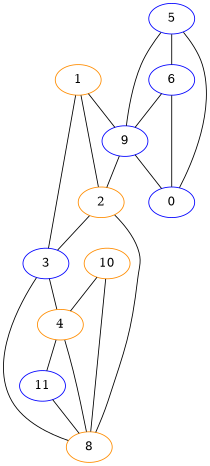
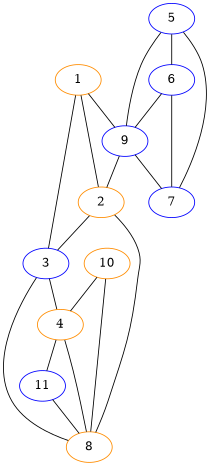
(172, 202) -> (172, 202)
